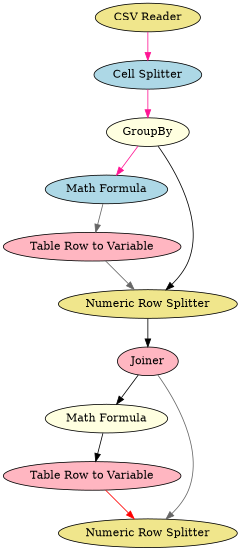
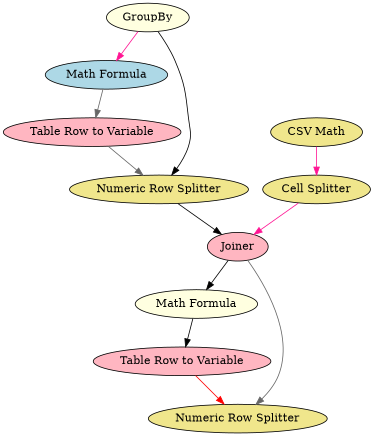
(148, 18) -> (317, 132)
(148, 75) -> (317, 189)
(148, 100) -> (280, 216)
